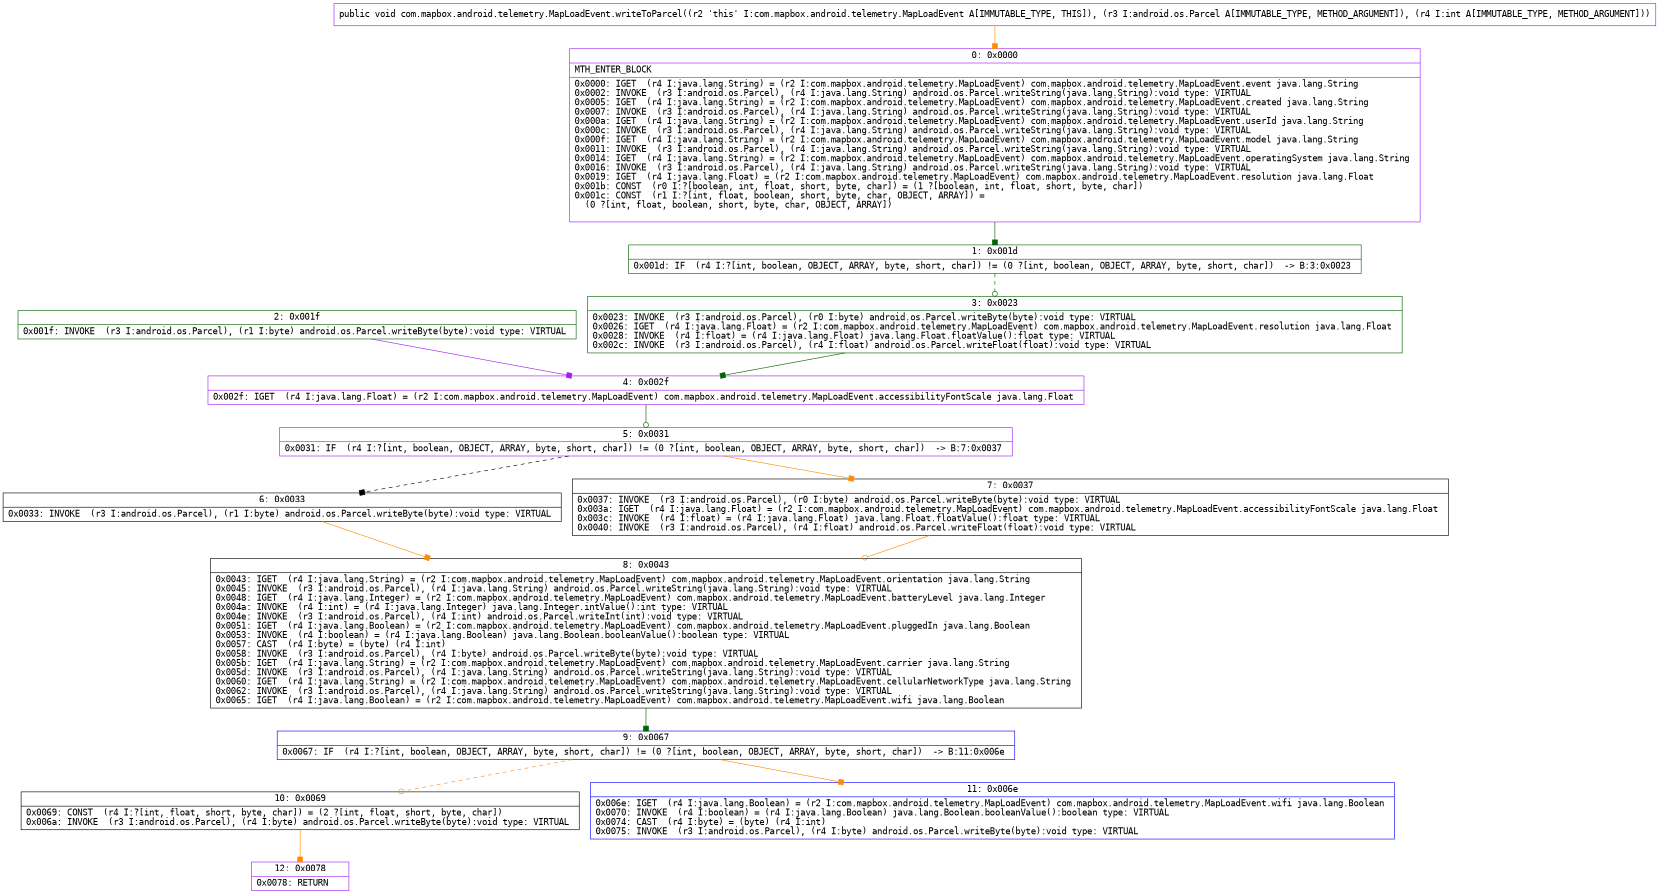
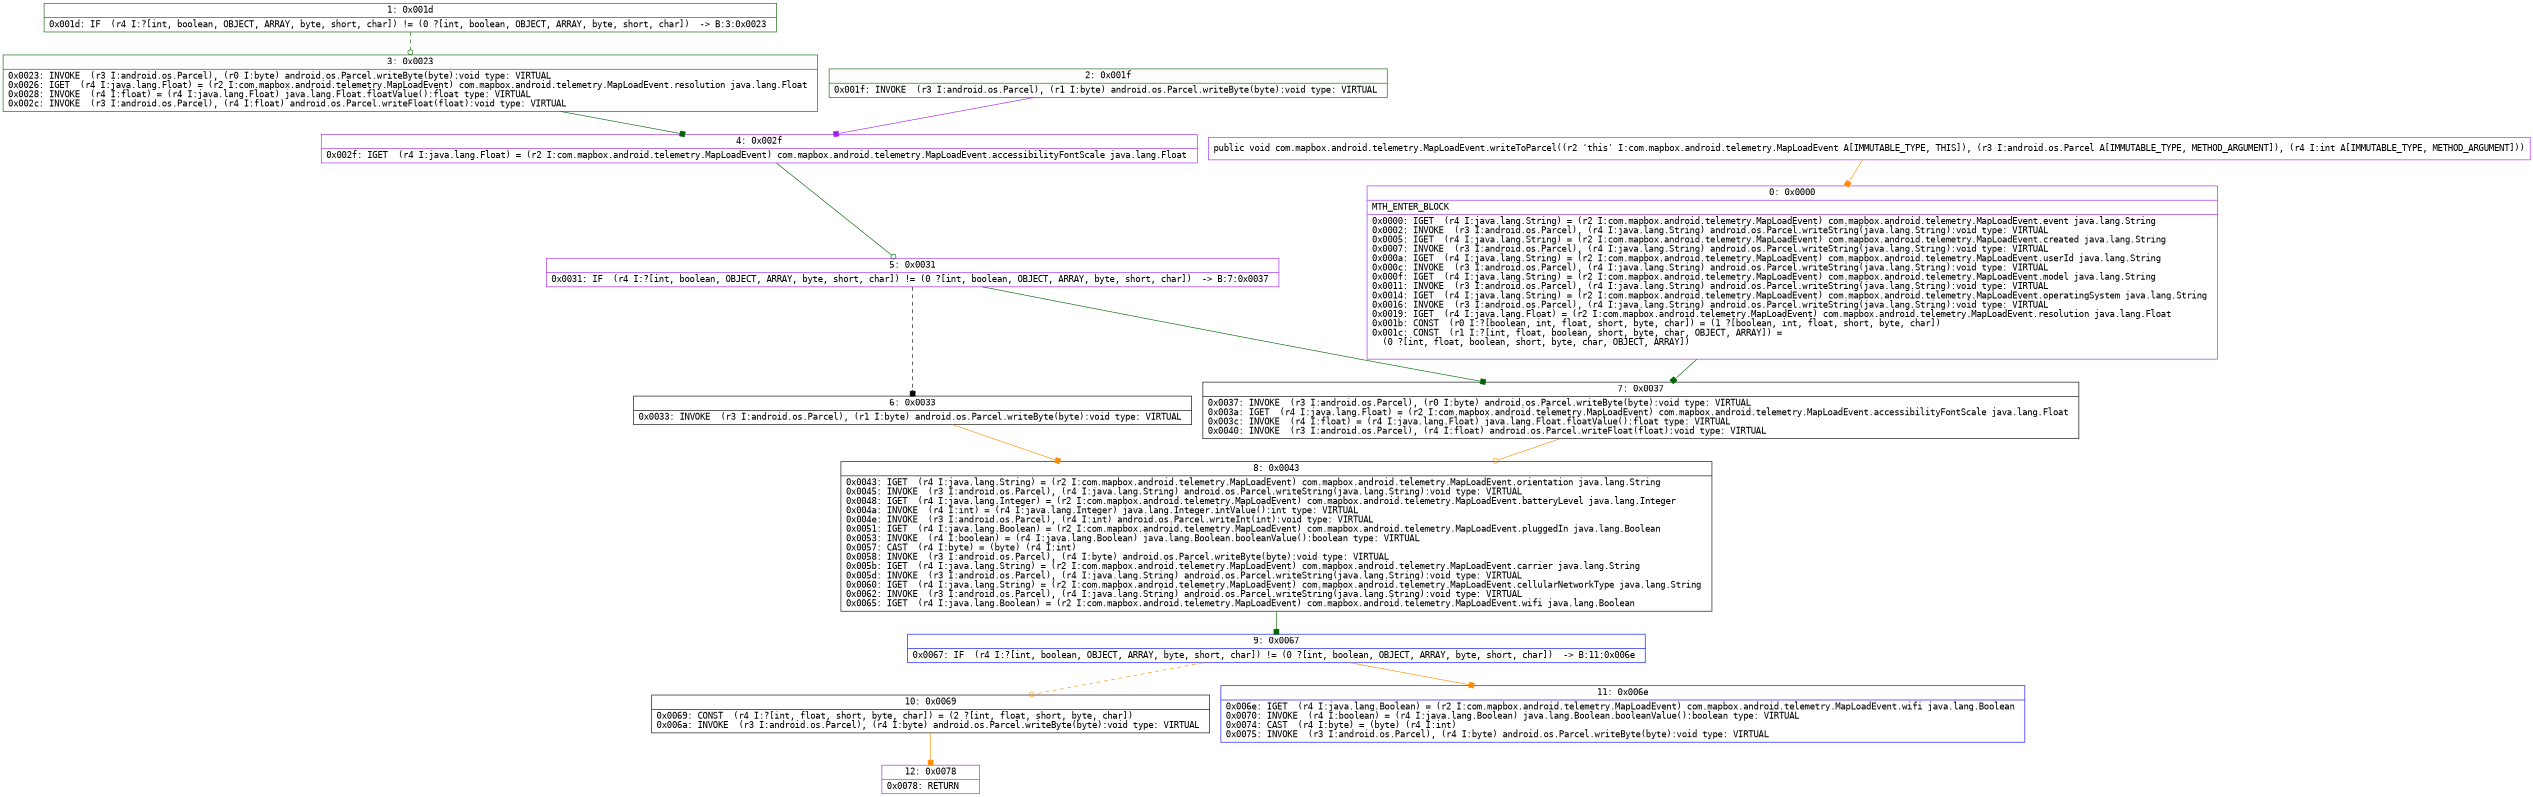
(995, 230) -> (1687, 368)
(785, 467) -> (1231, 335)
